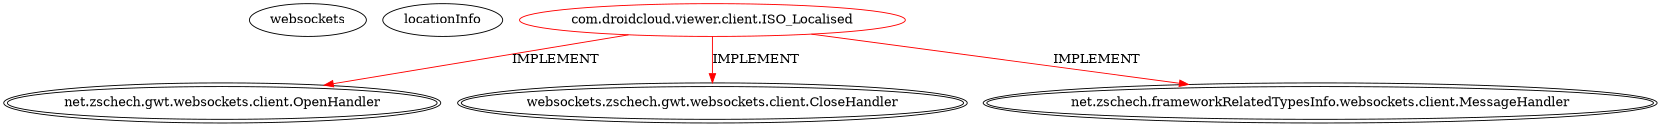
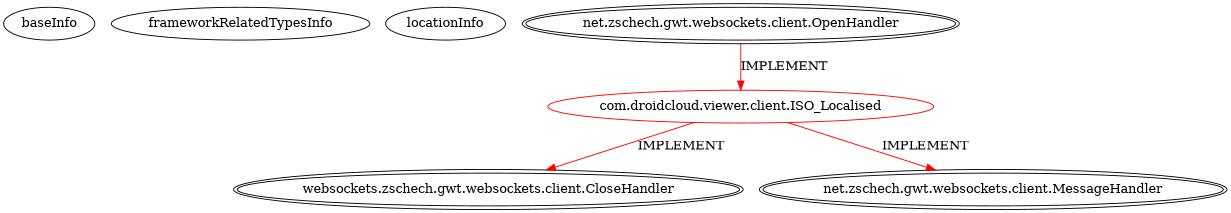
(308, 20) -> (49, 24)
none -> (241, 24)
(481, 59) -> (741, 62)
(1320, 103) -> (993, 190)
